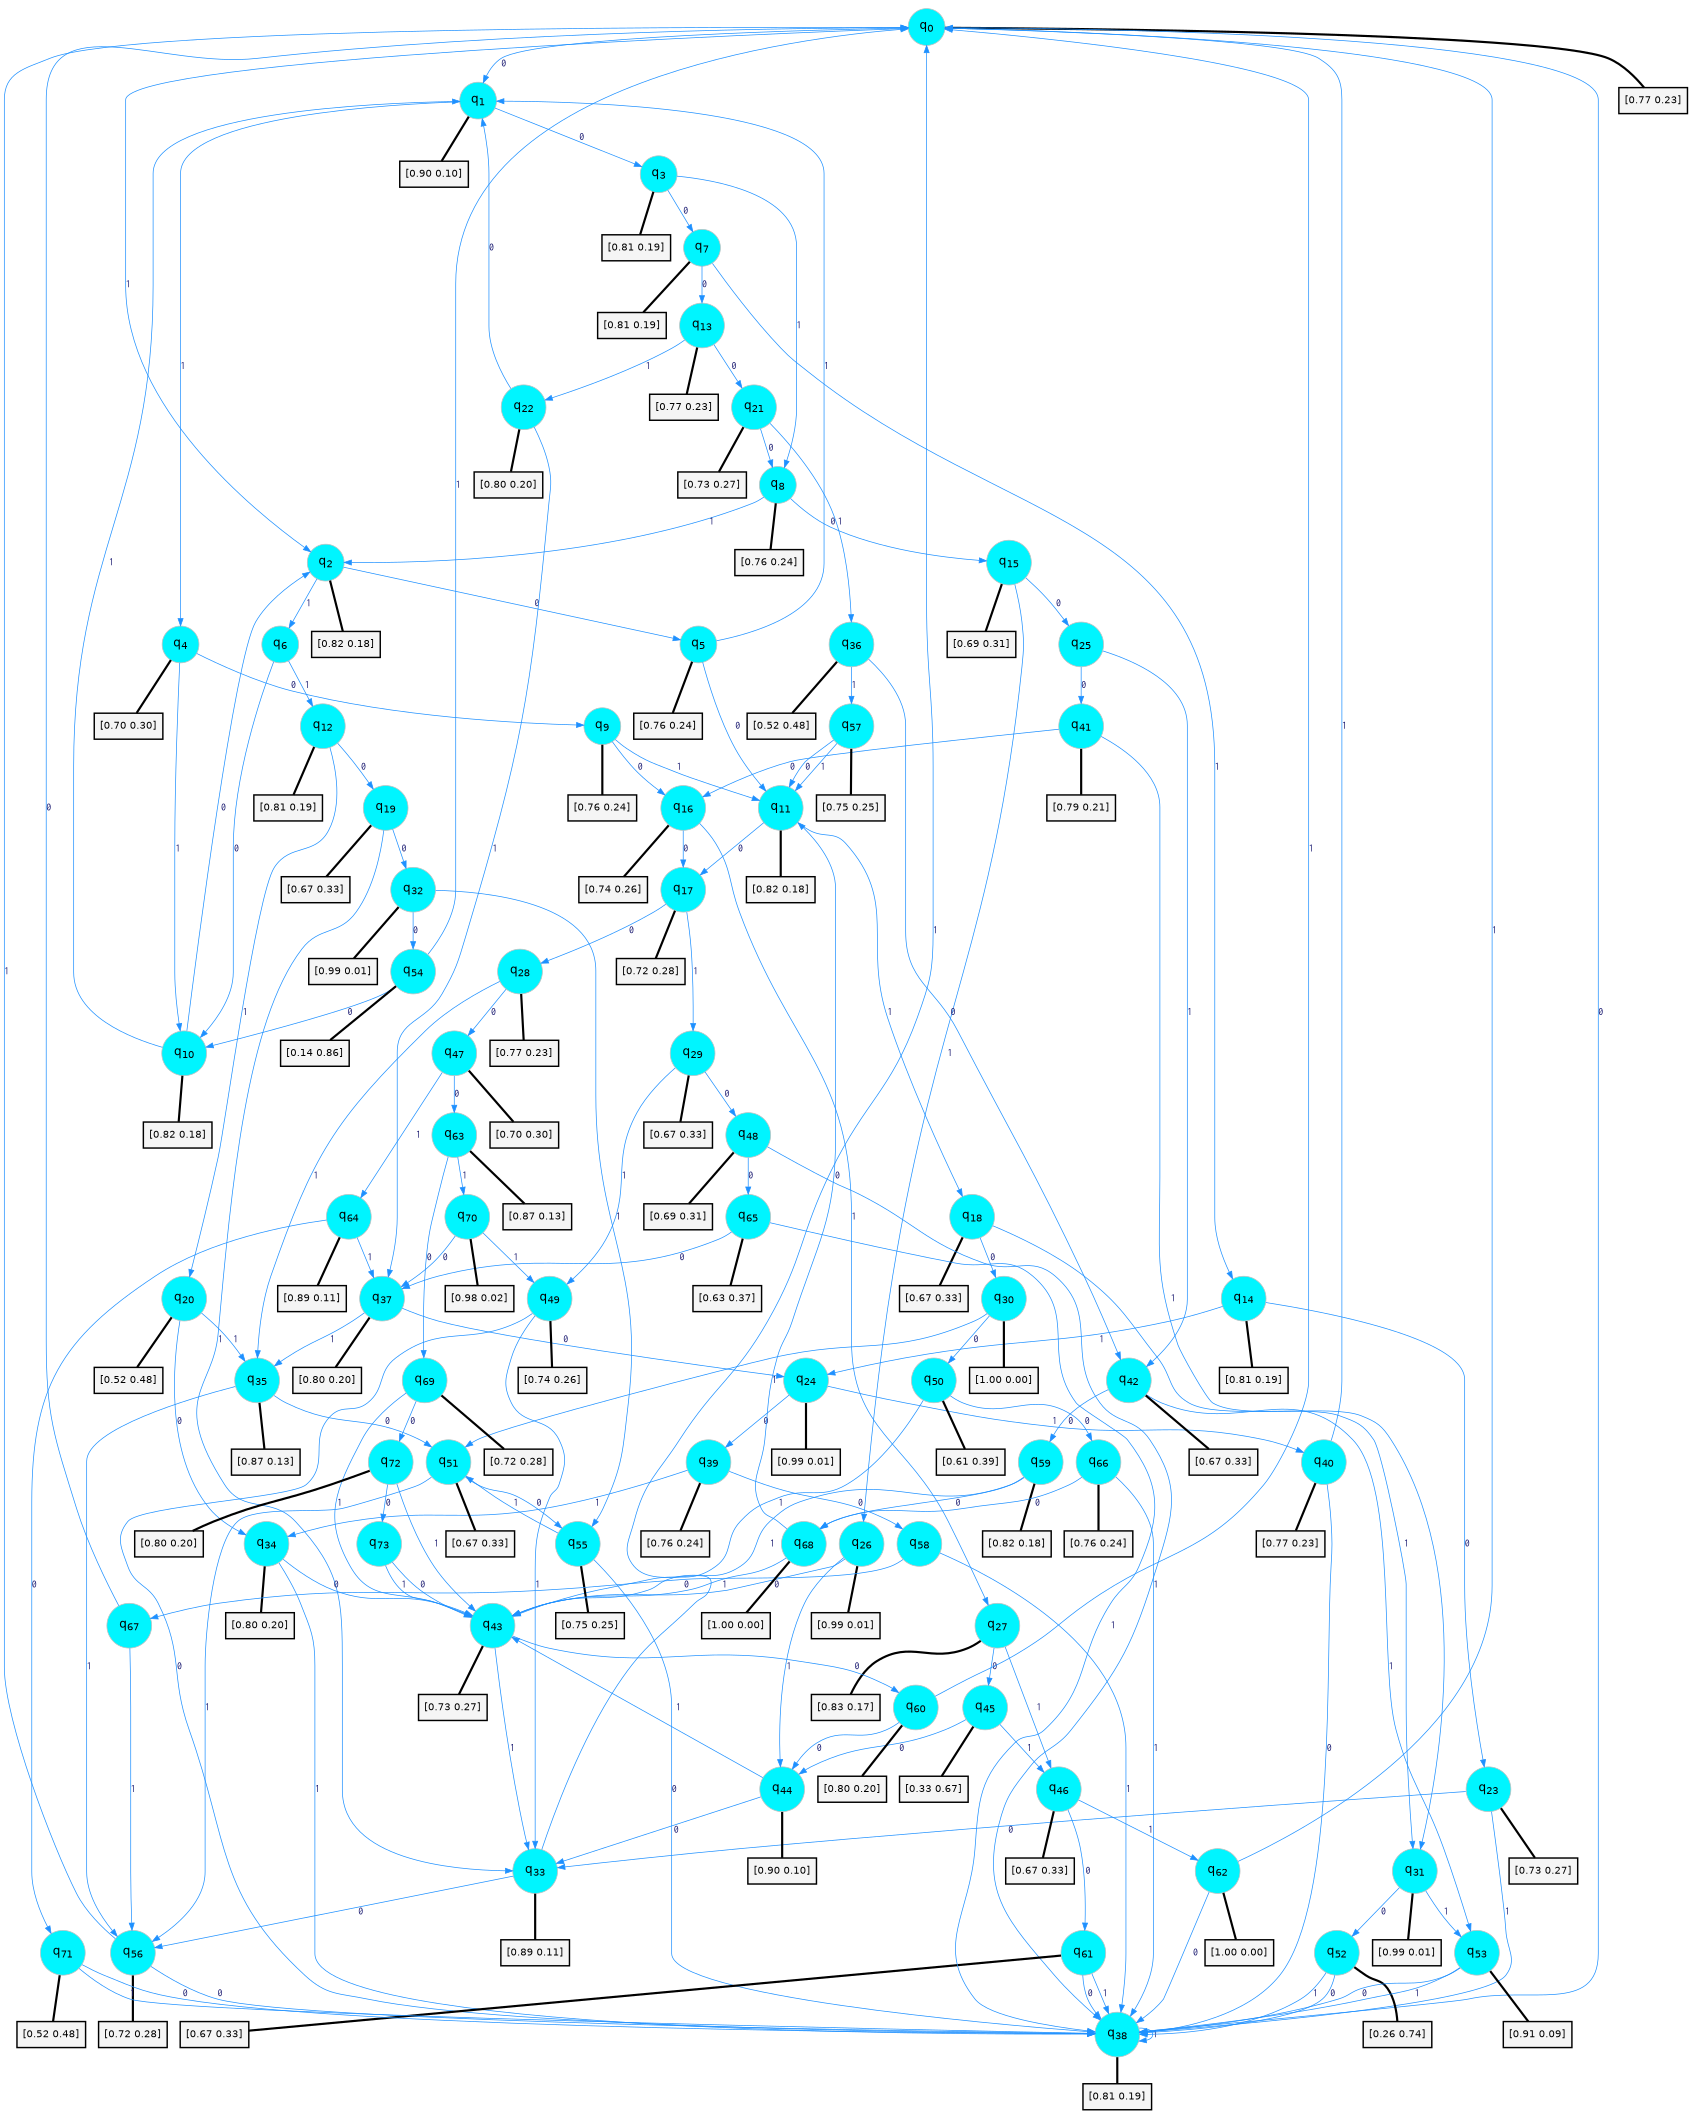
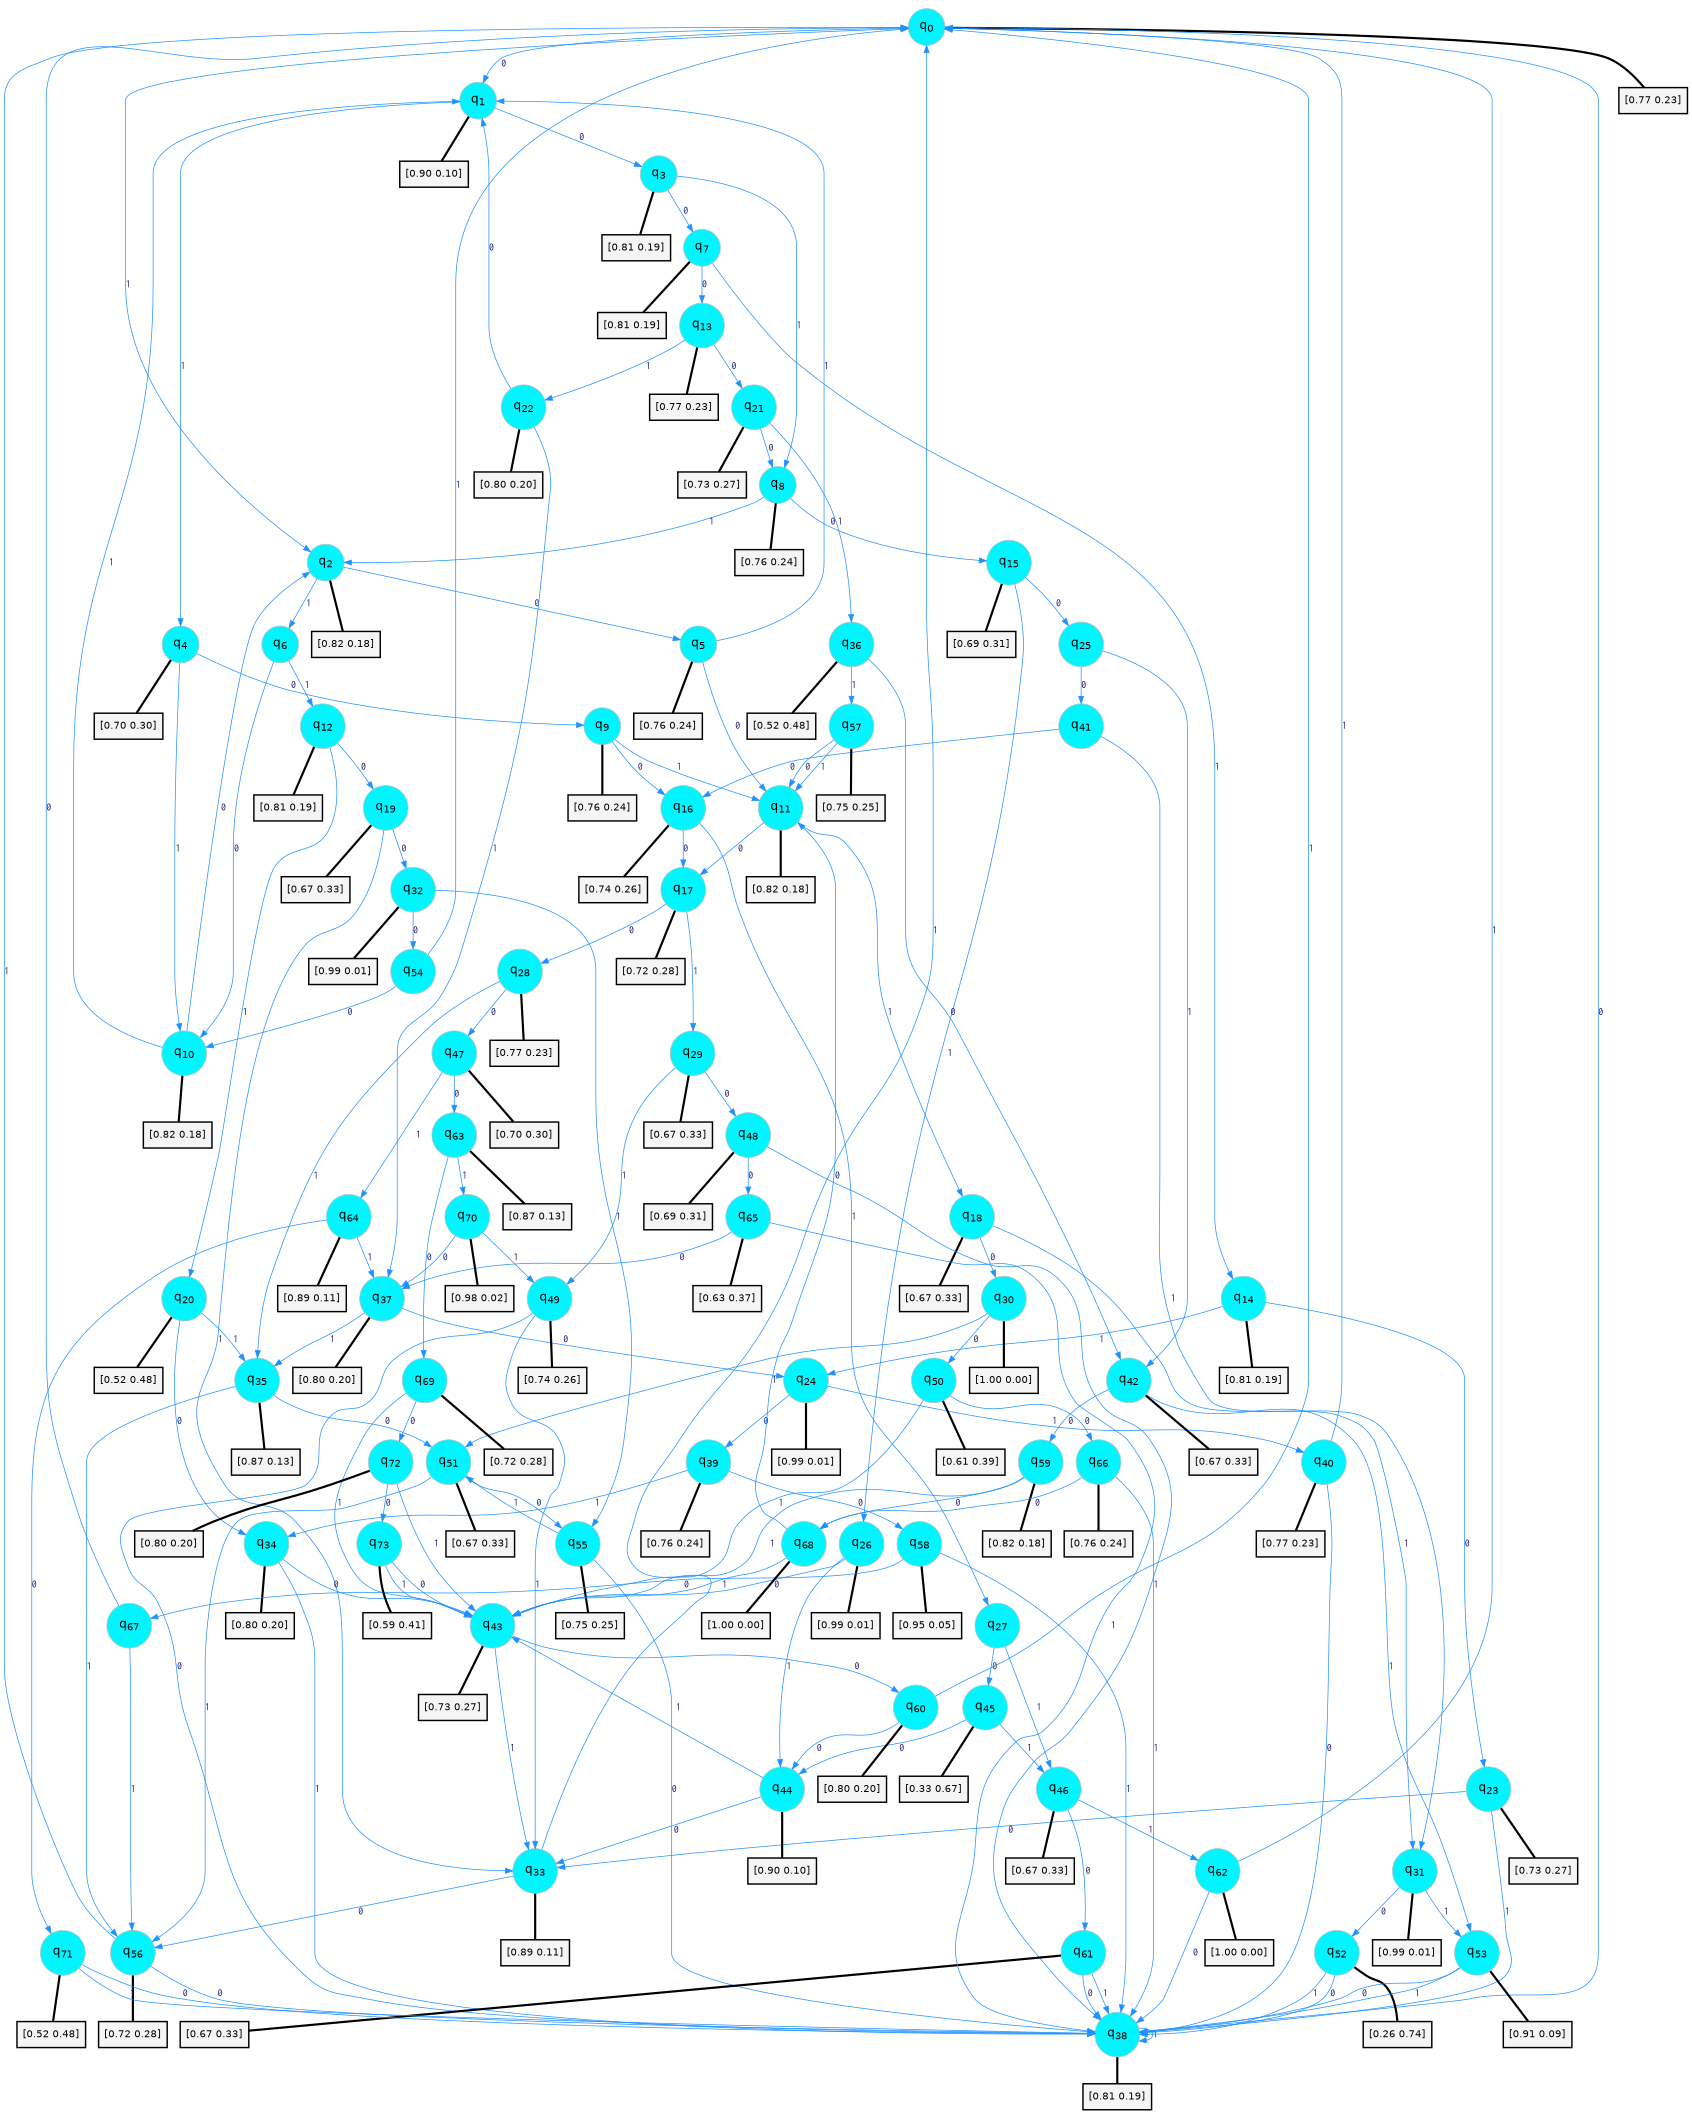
(1081, 808) -> none
(315, 1053) -> none
none -> (397, 1626)
none -> (927, 1626)
(846, 1707) -> none
